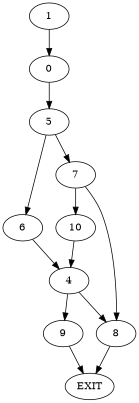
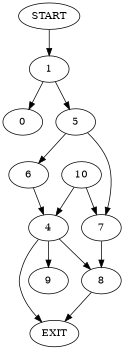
none -> (49, 16)
(49, 92) -> (61, 92)
(76, 198) -> (90, 198)
(75, 357) -> (19, 278)
